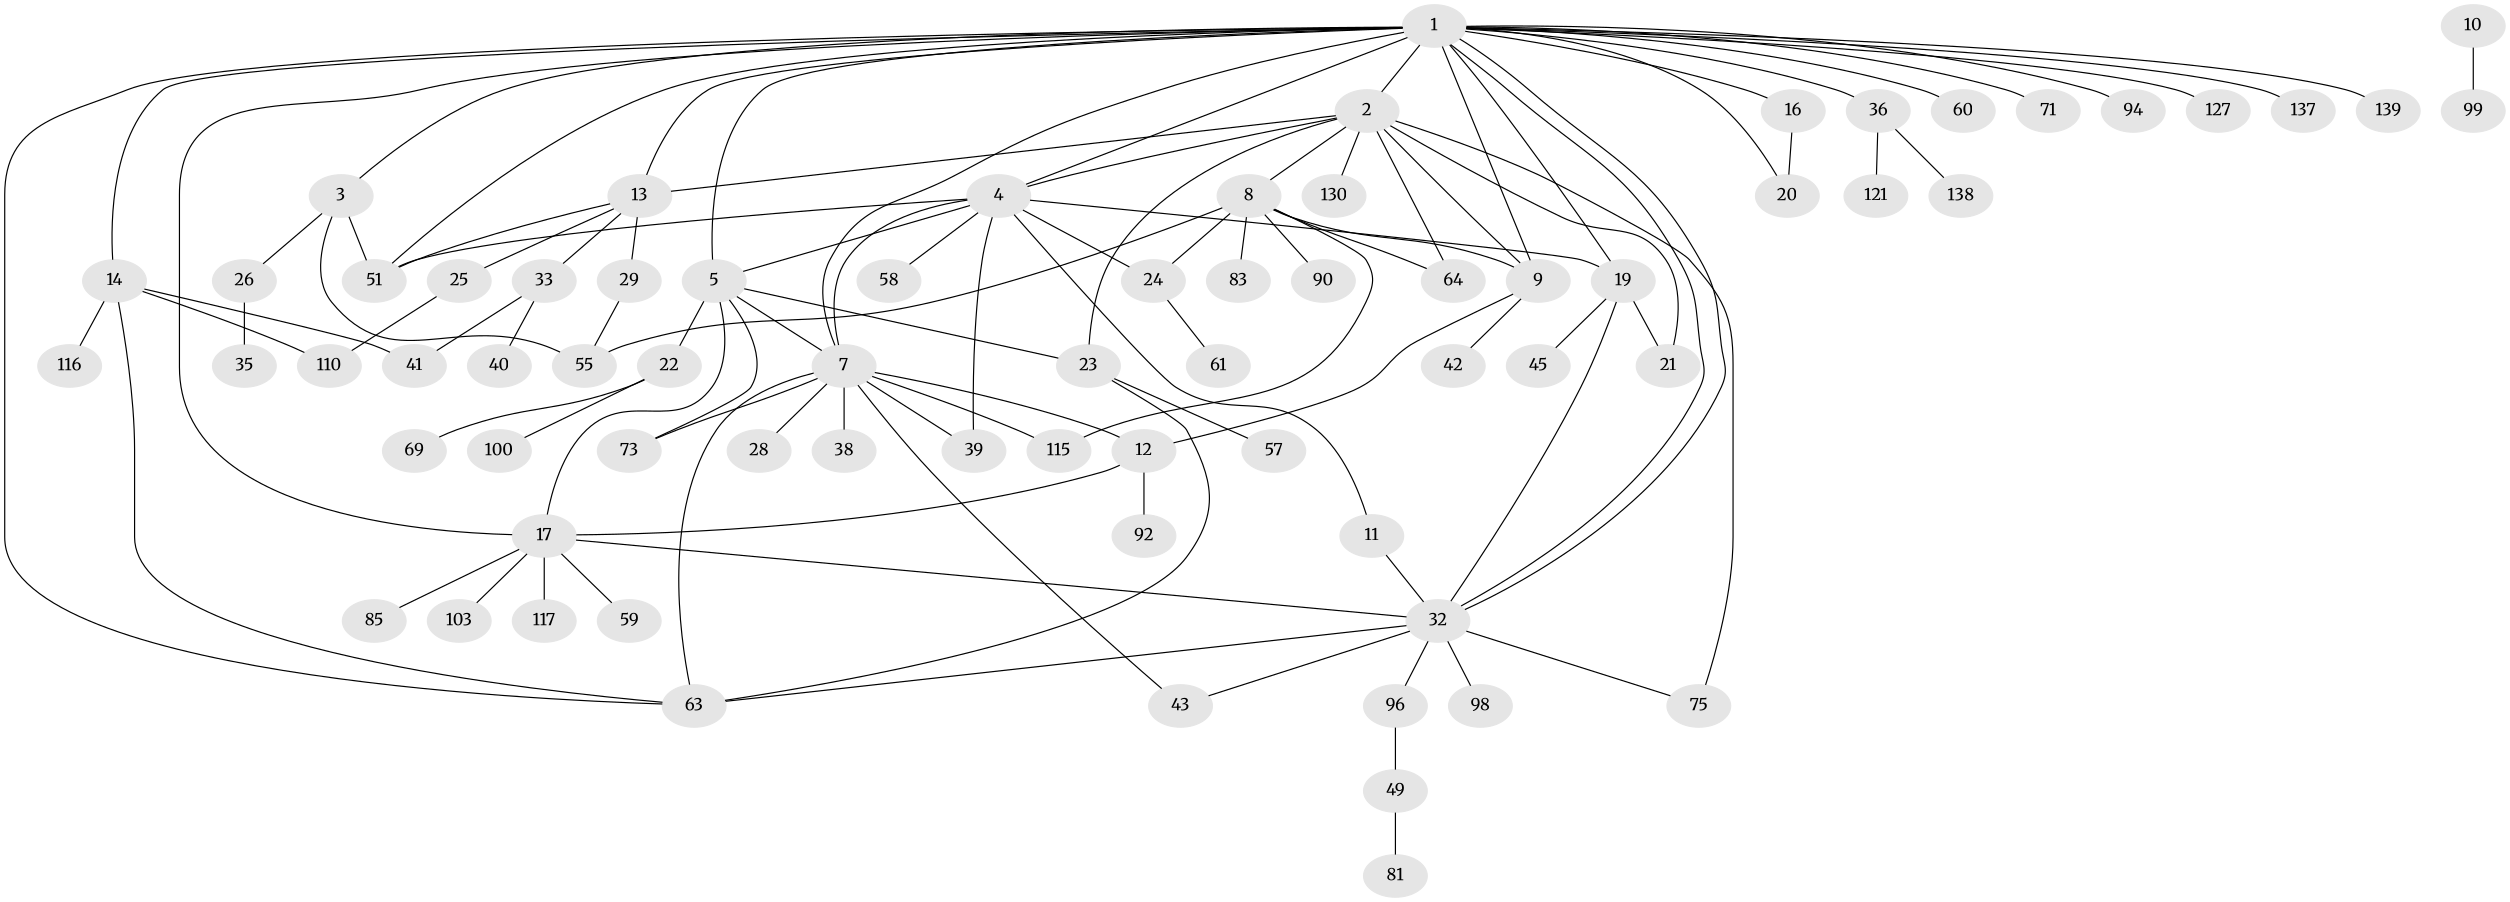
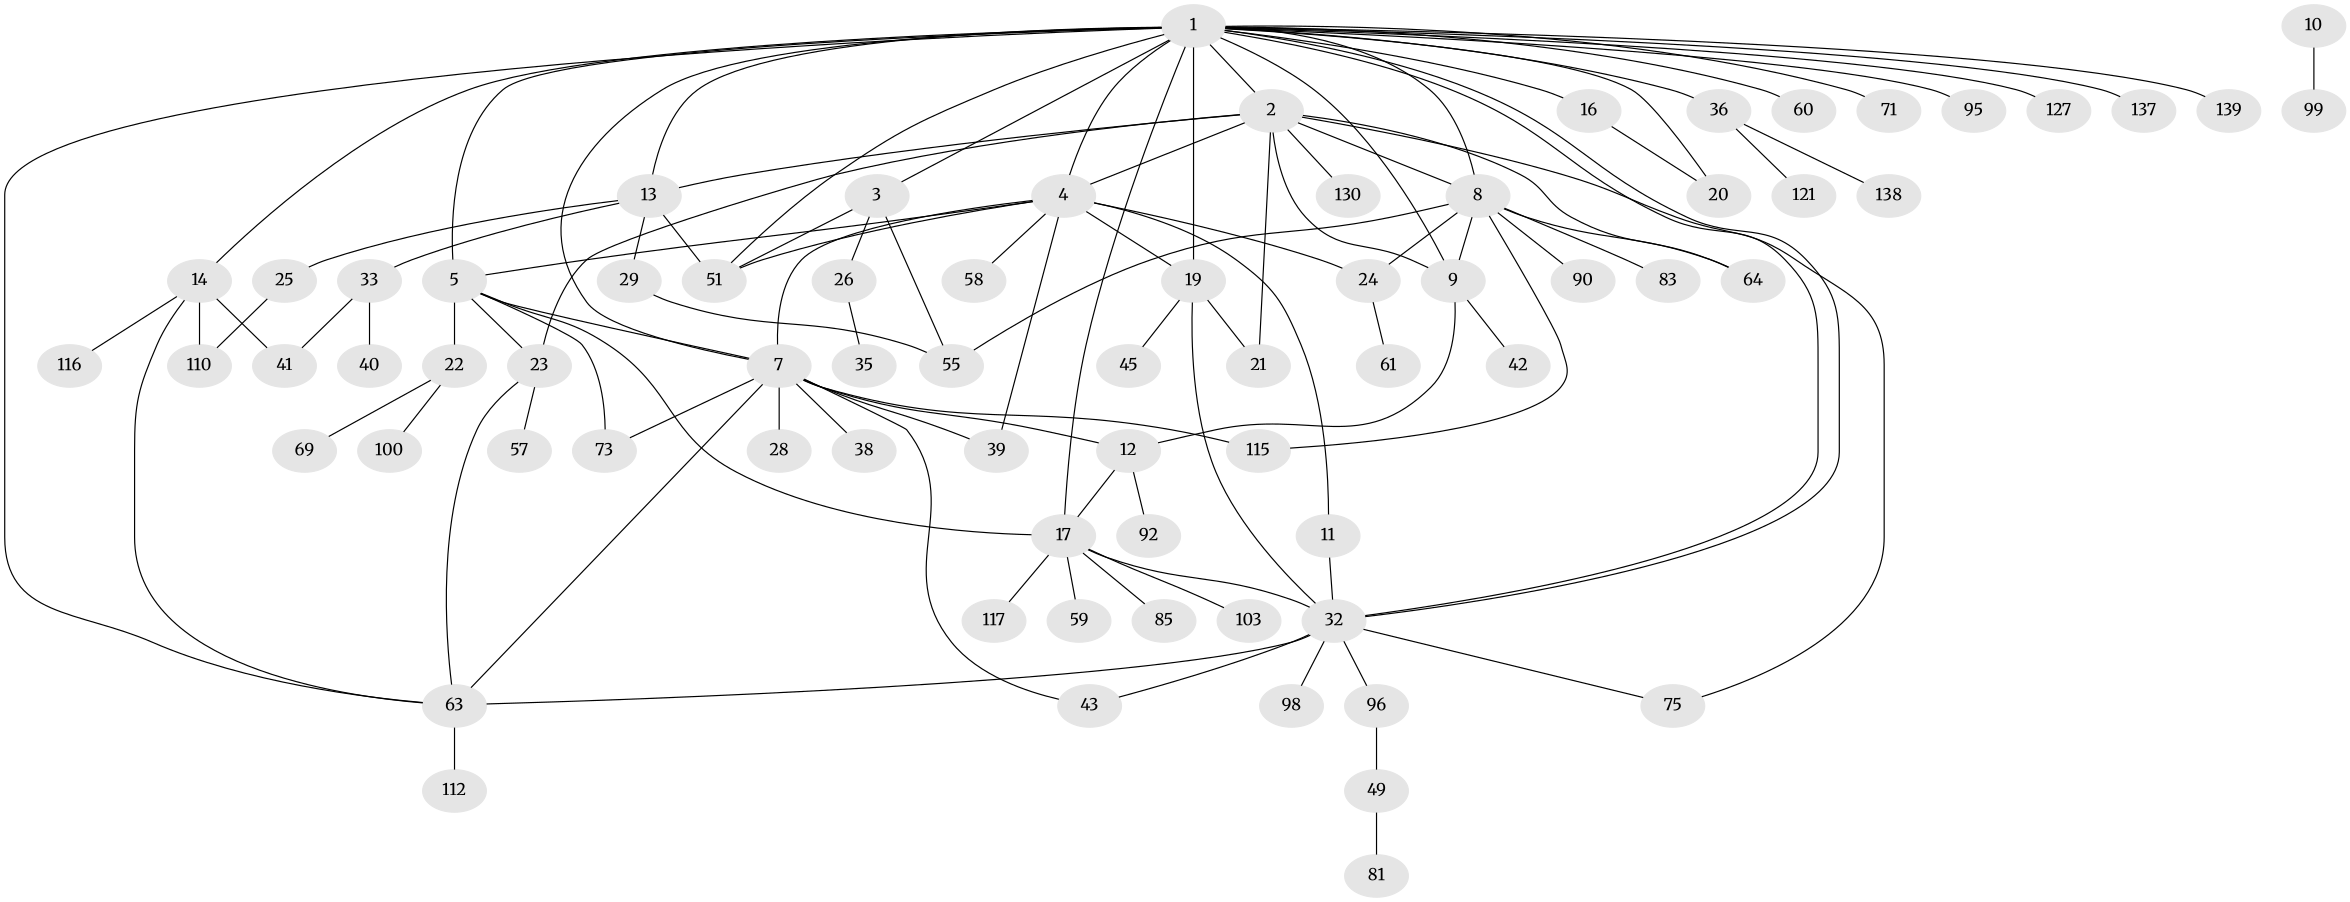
none -> (1432, 92)
(2133, 111) -> (1974, 111)
none -> (455, 791)
